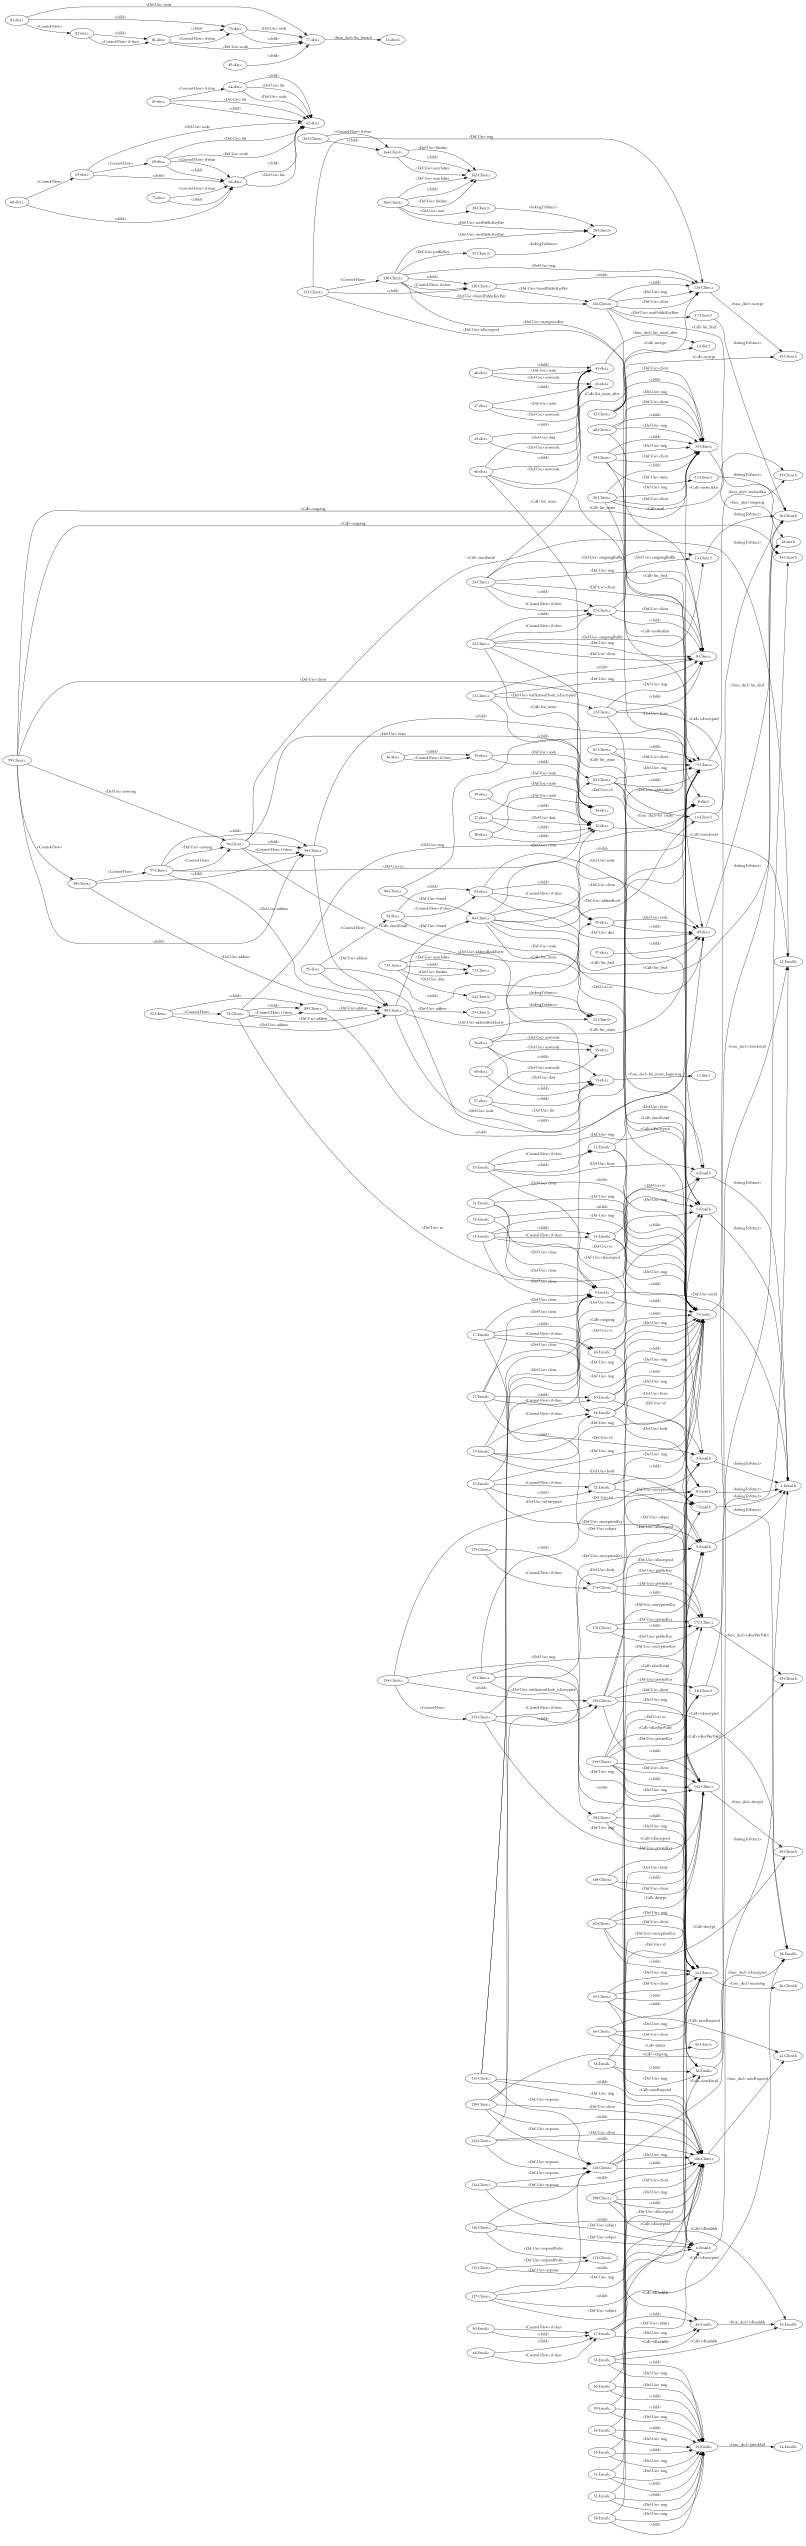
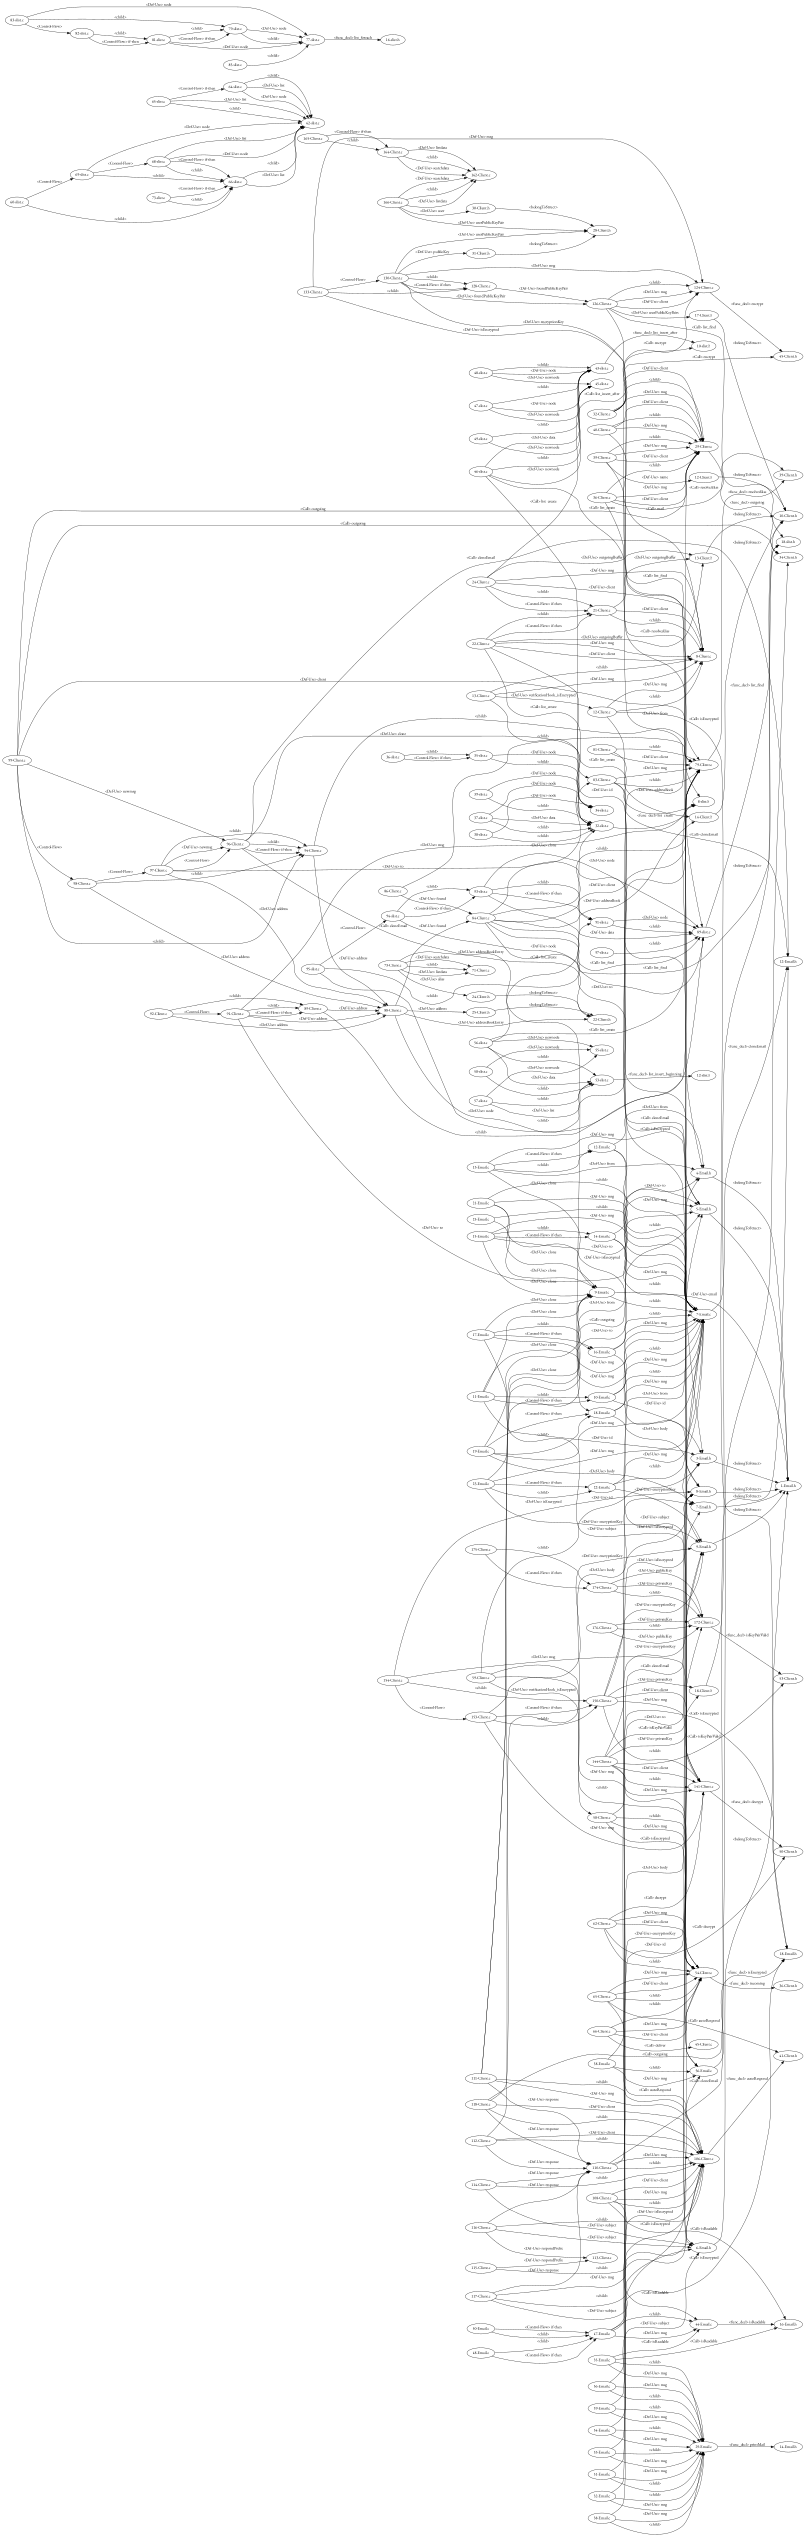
(594, 278) -> none
(602, 1880) -> none
